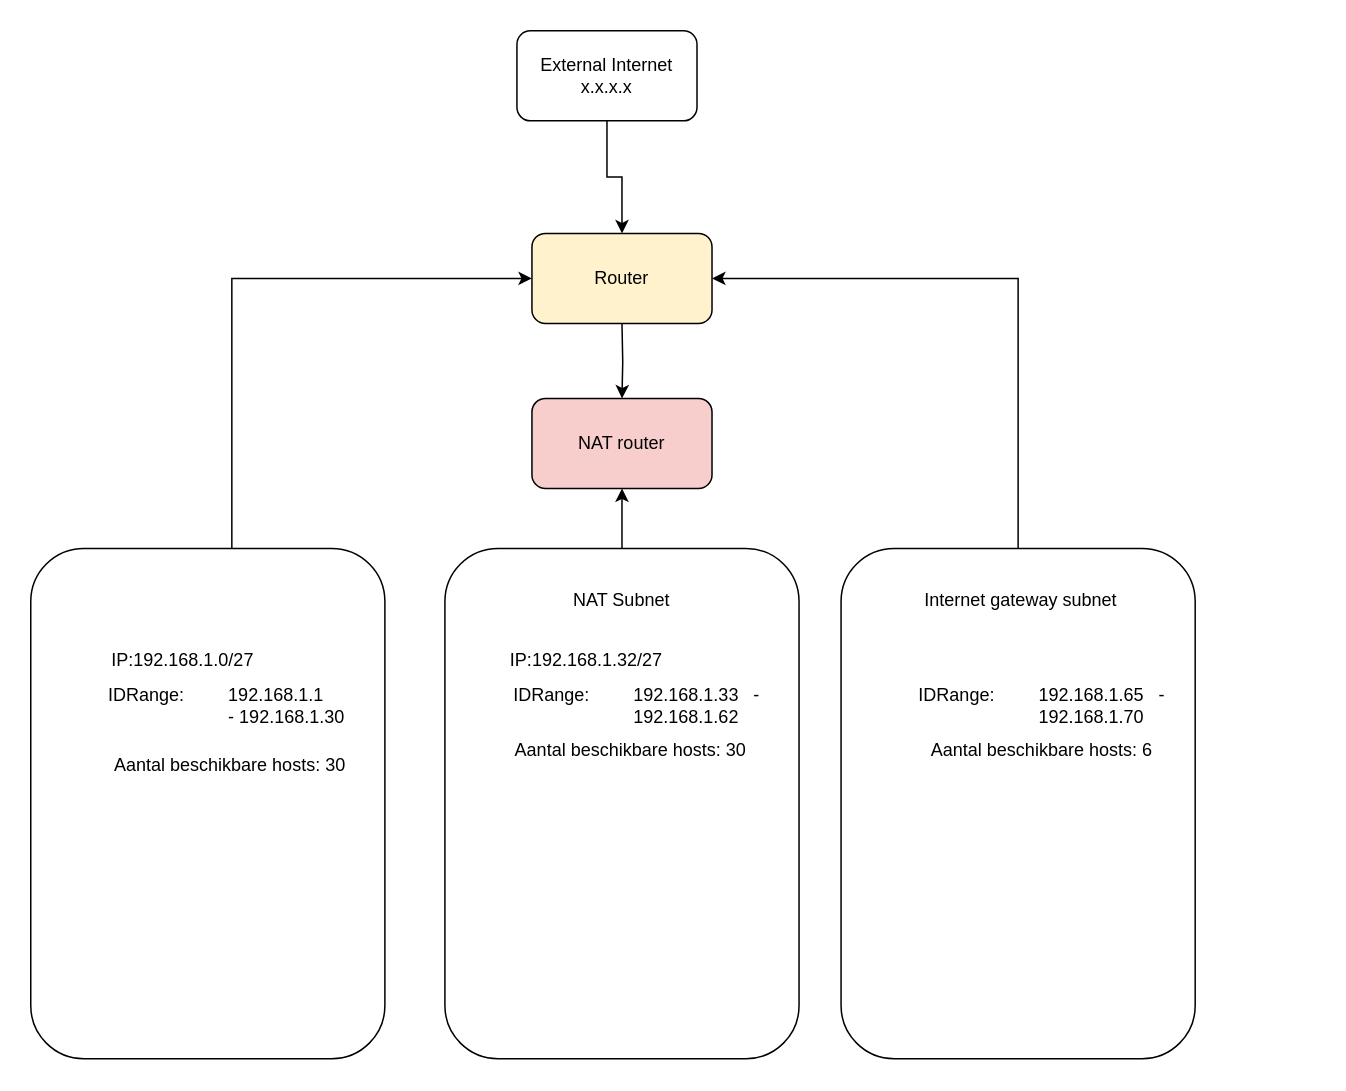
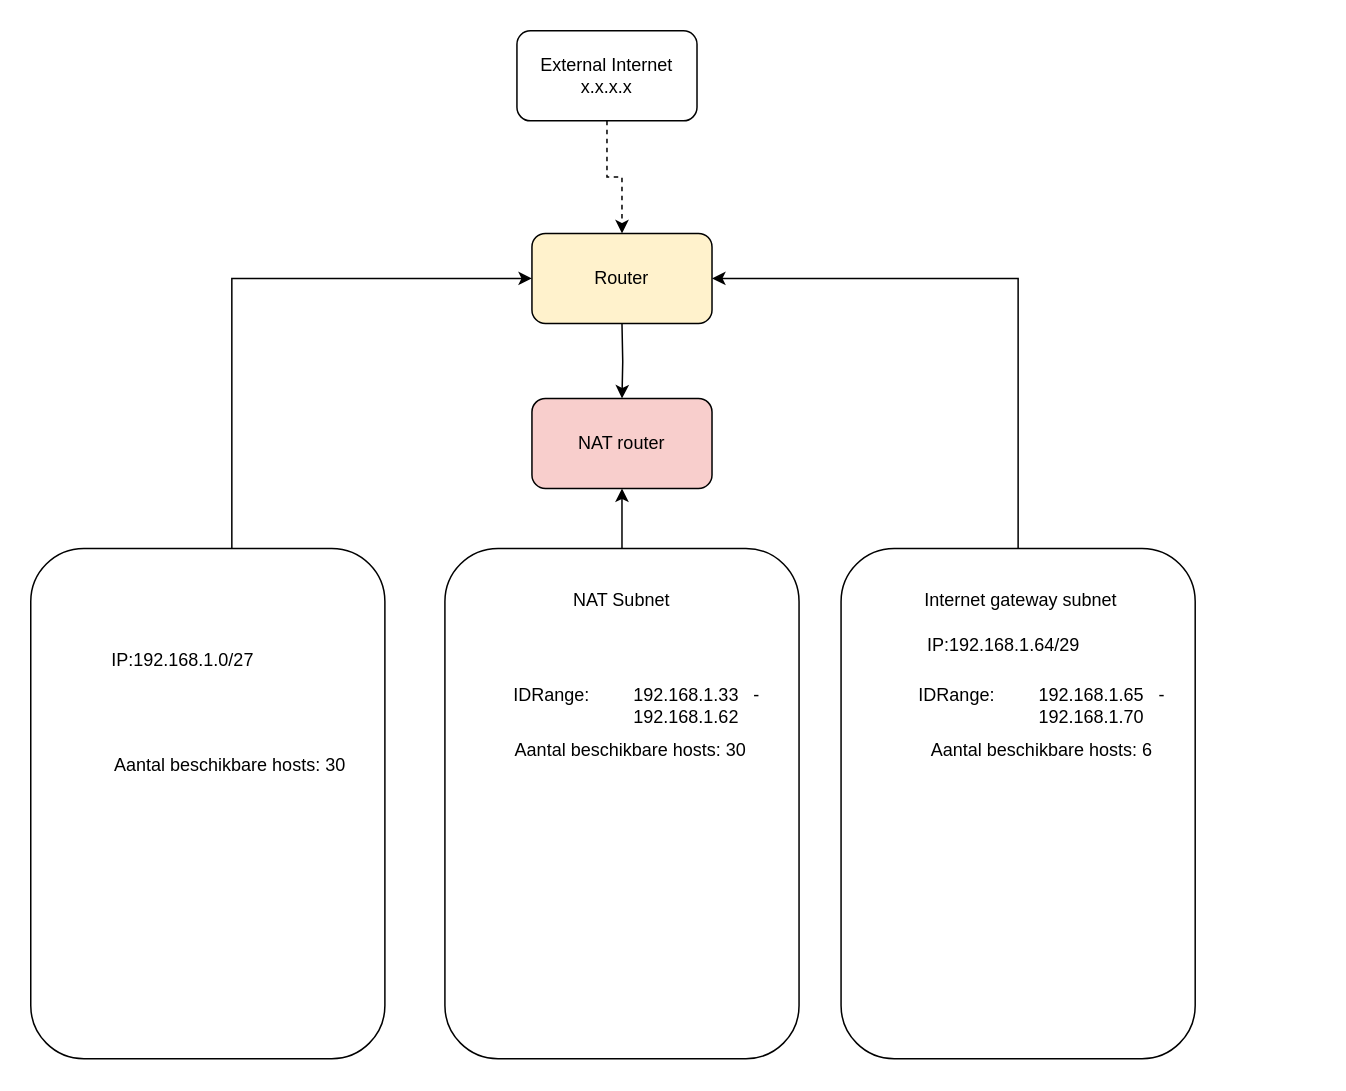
(610, 177) -> (610, 177)
none -> (1004, 646)
(586, 661) -> none
(231, 706) -> none
